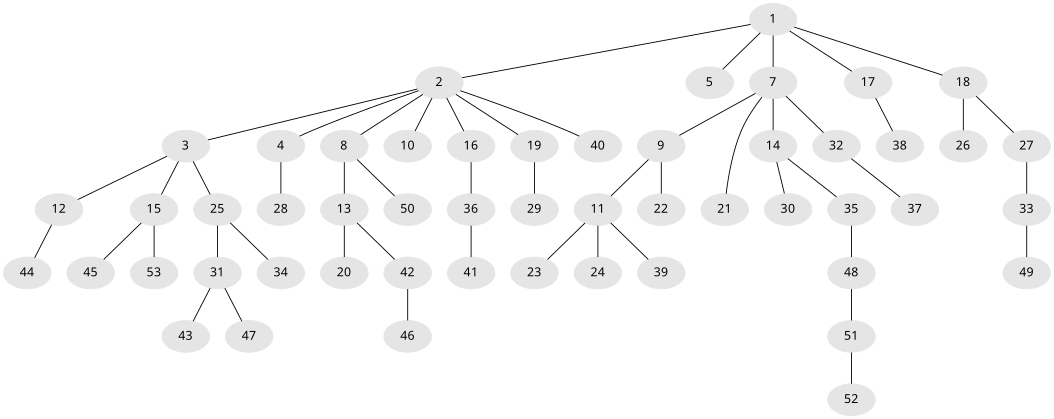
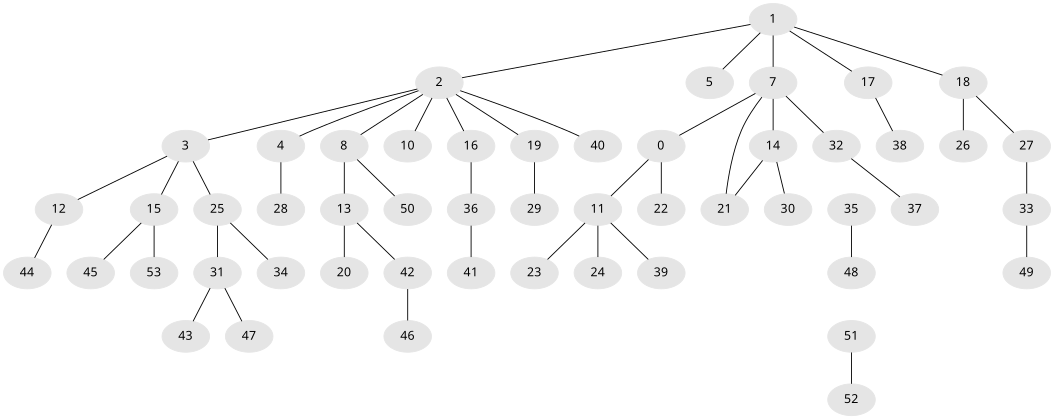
(661, 146) -> (661, 146)
(812, 178) -> (749, 178)
(851, 305) -> none
